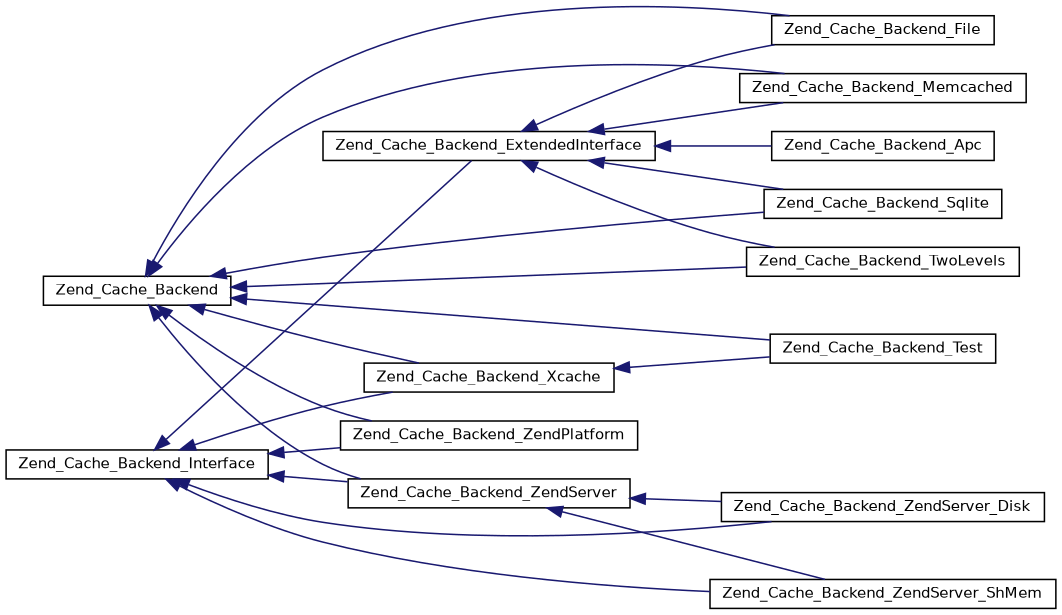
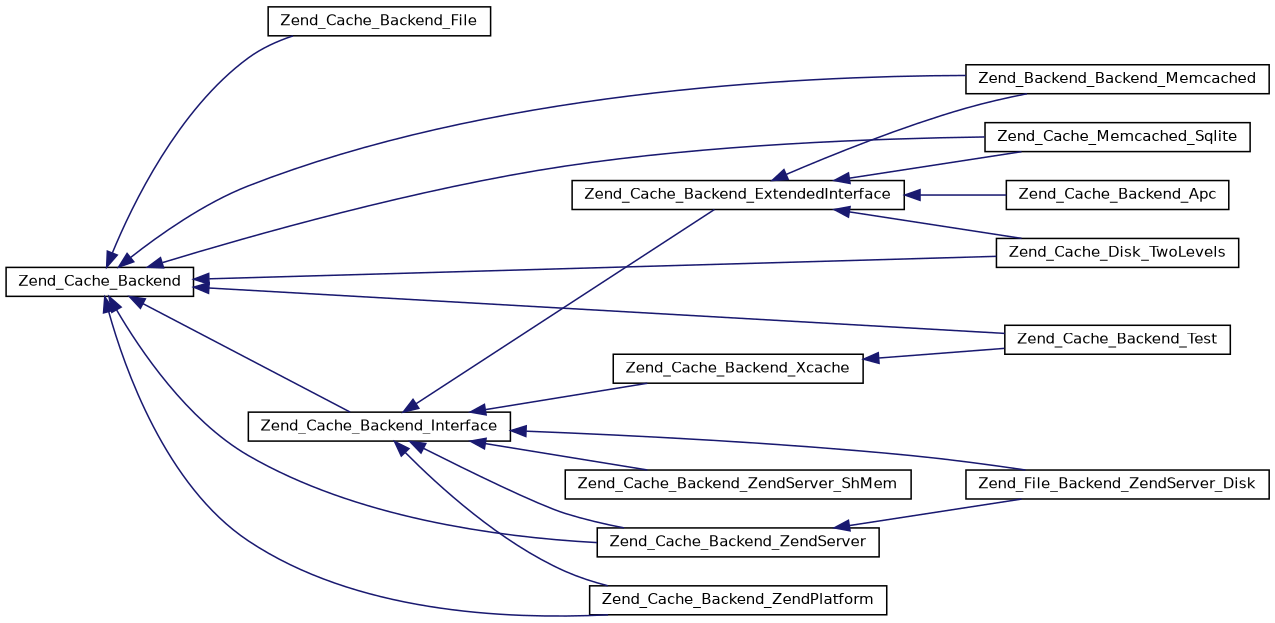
(653, 77) -> none
(883, 88) -> (1118, 79)
(883, 204) -> (1118, 137)
(883, 262) -> (1118, 253)
(311, 338) -> (247, 358)
(883, 507) -> (1118, 485)
(694, 546) -> none
